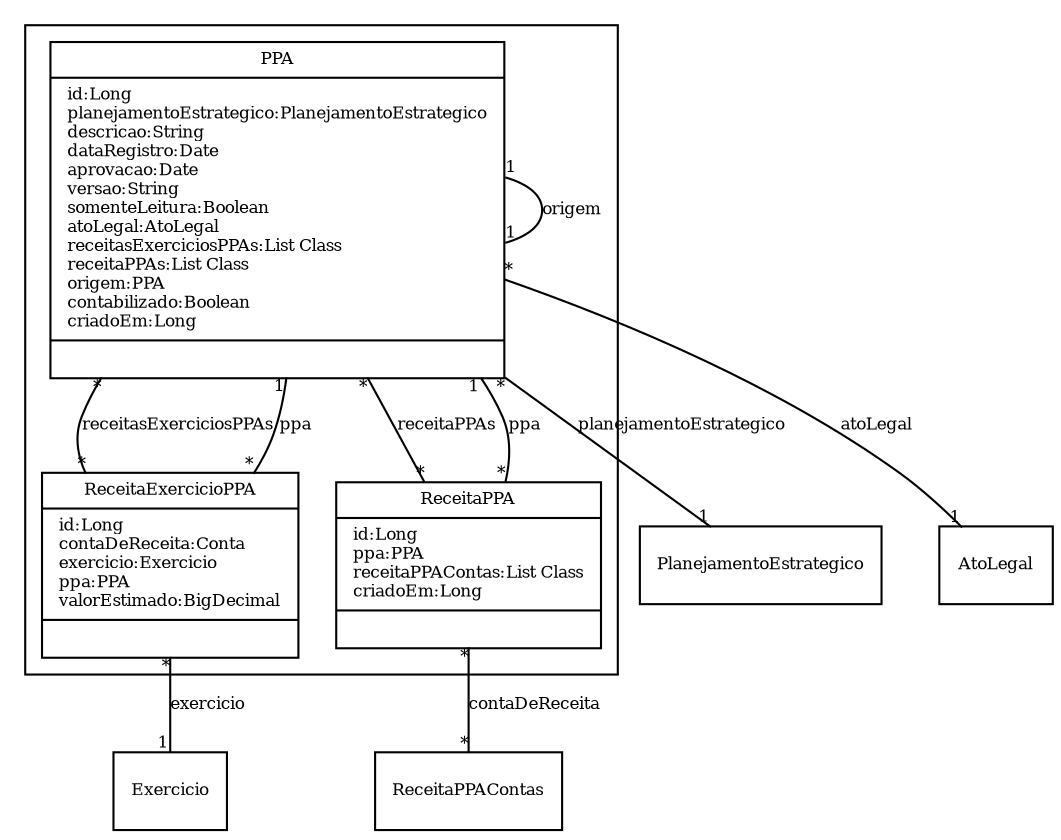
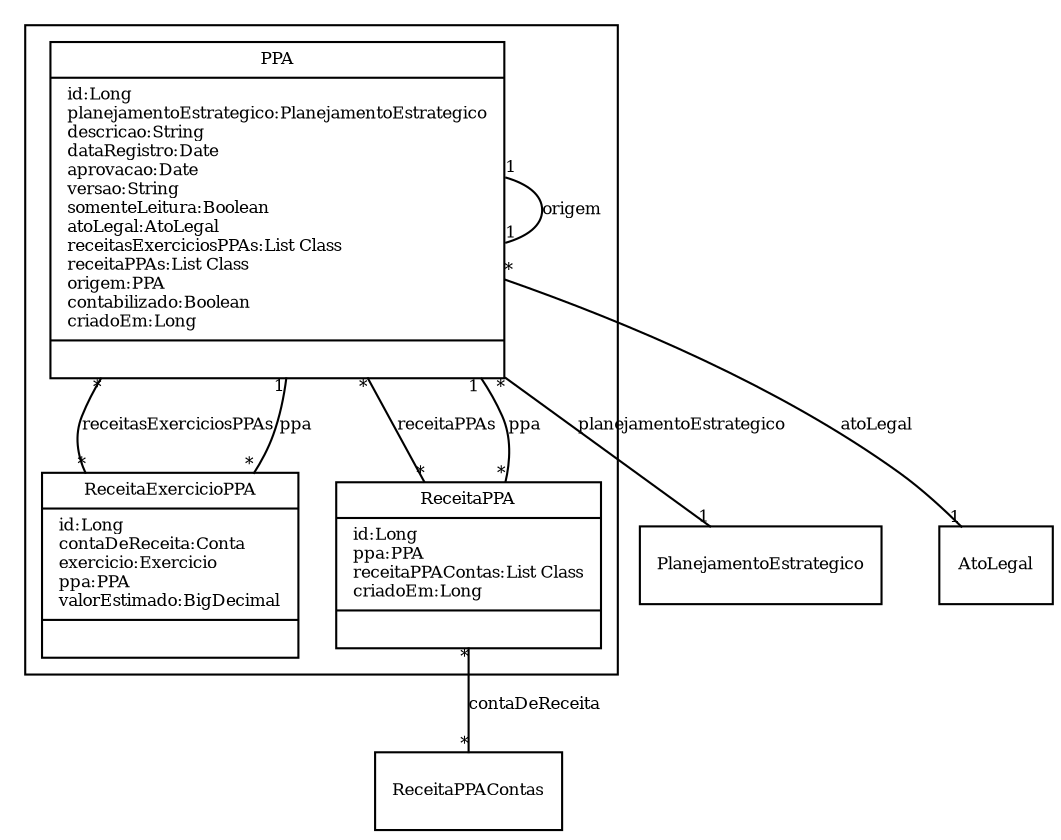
(170, 791) -> none
